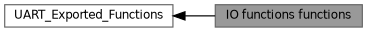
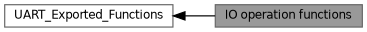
(289, 16) -> (289, 16)
